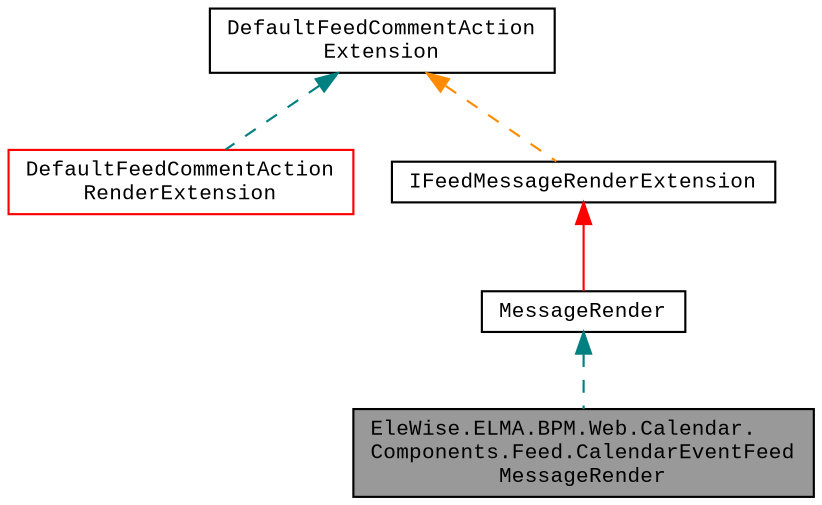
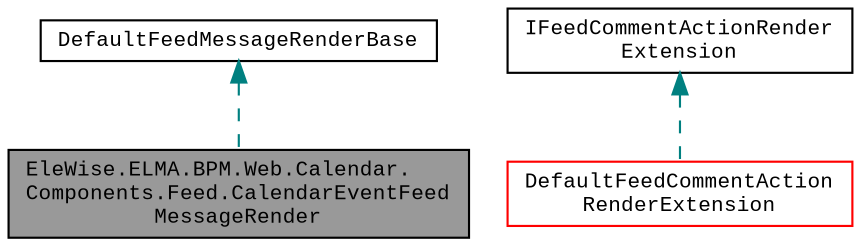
(382, 41) -> (680, 41)
(584, 182) -> none
(584, 312) -> (239, 41)
